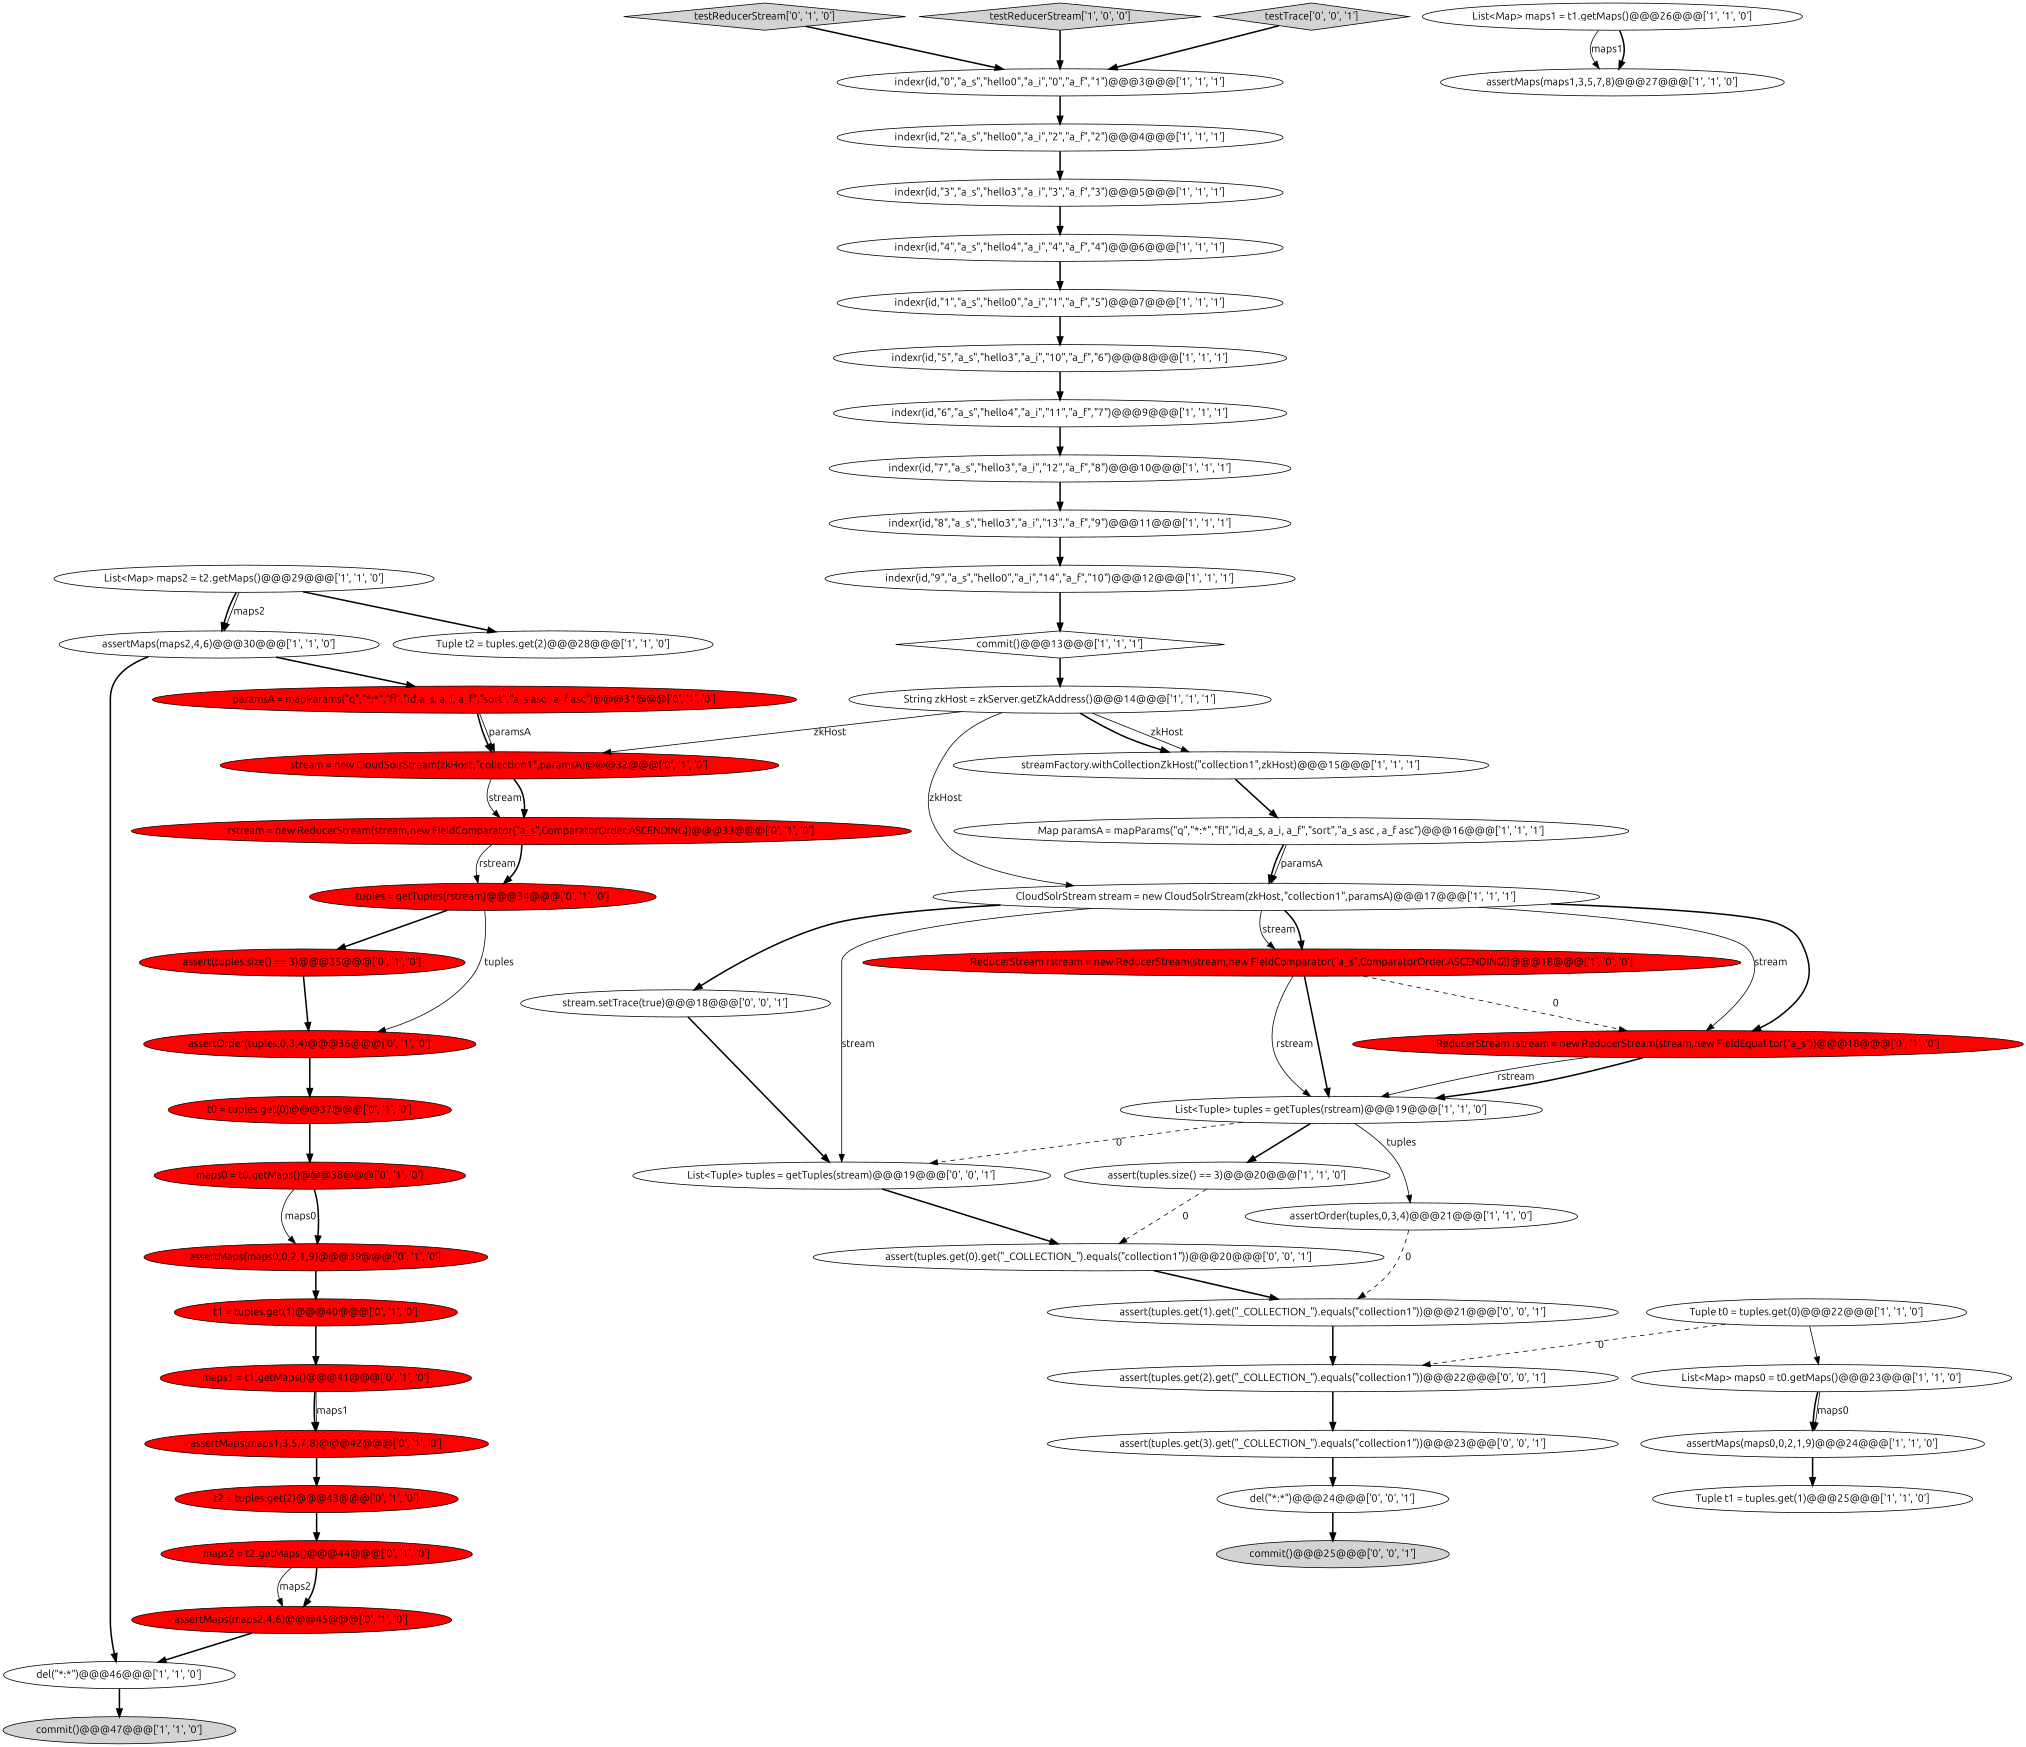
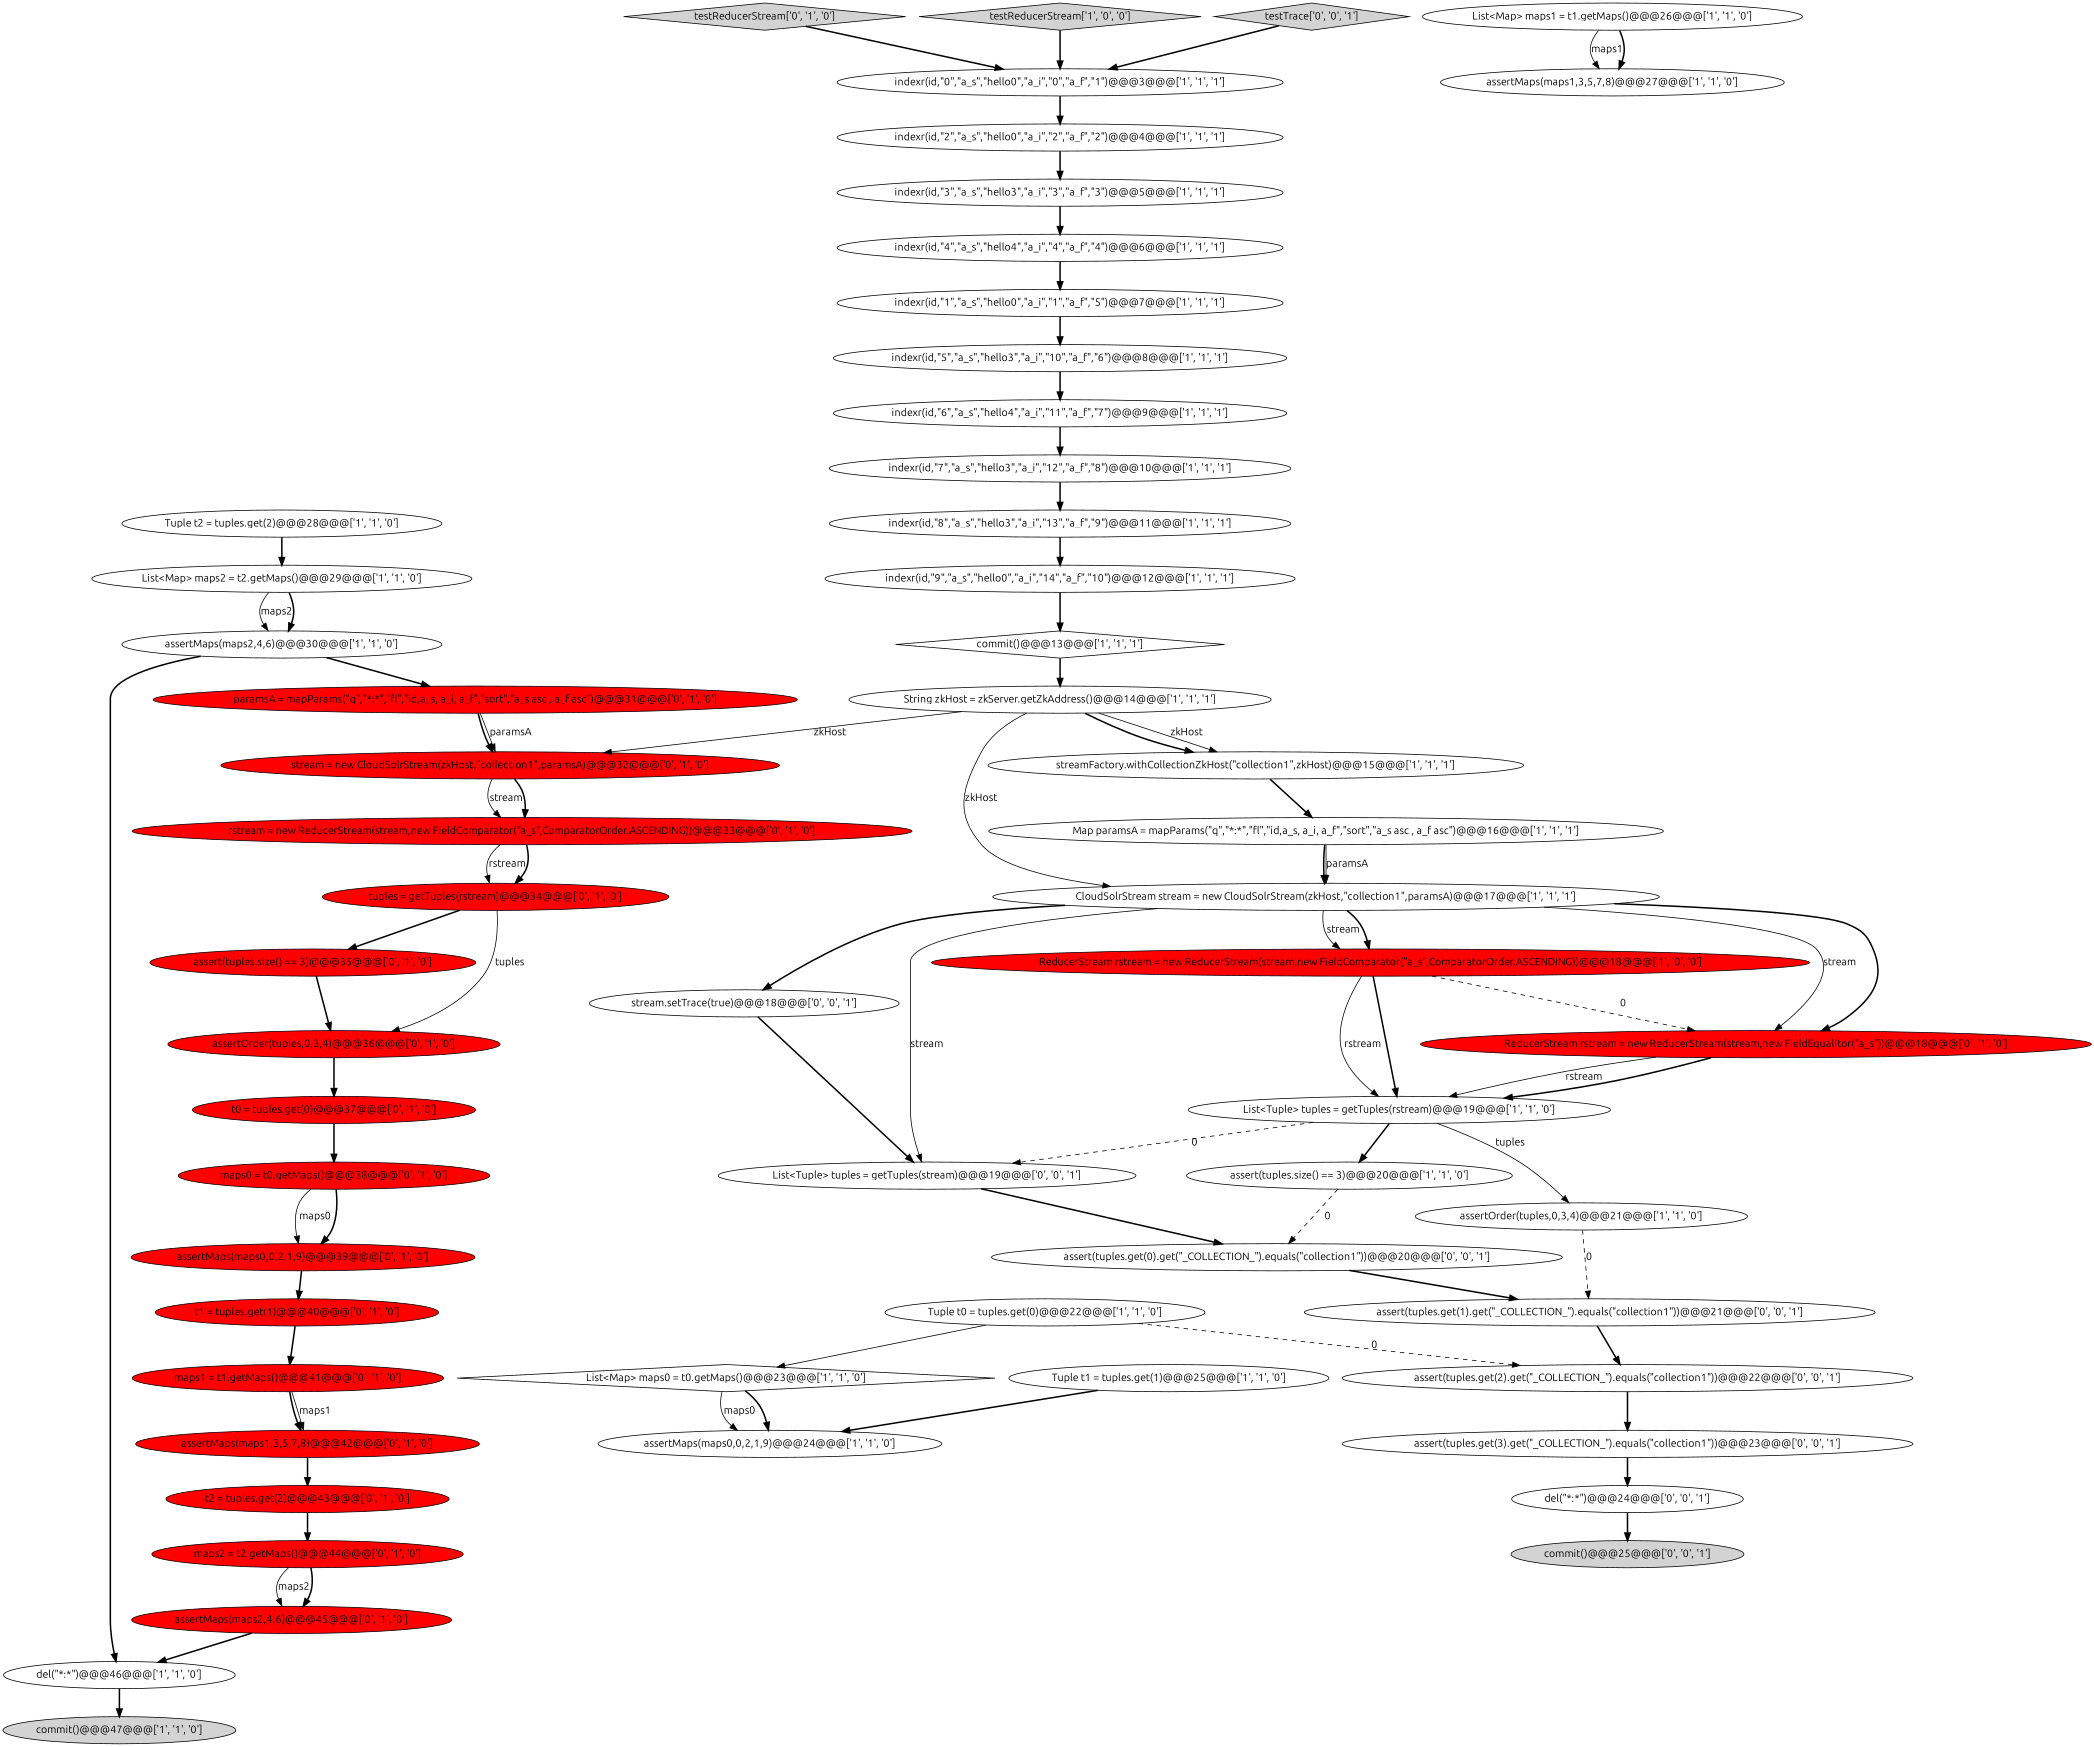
(395, 611) -> (282, 547)
(1822, 1378) -> (726, 1378)
(1813, 1468) -> (974, 1410)
